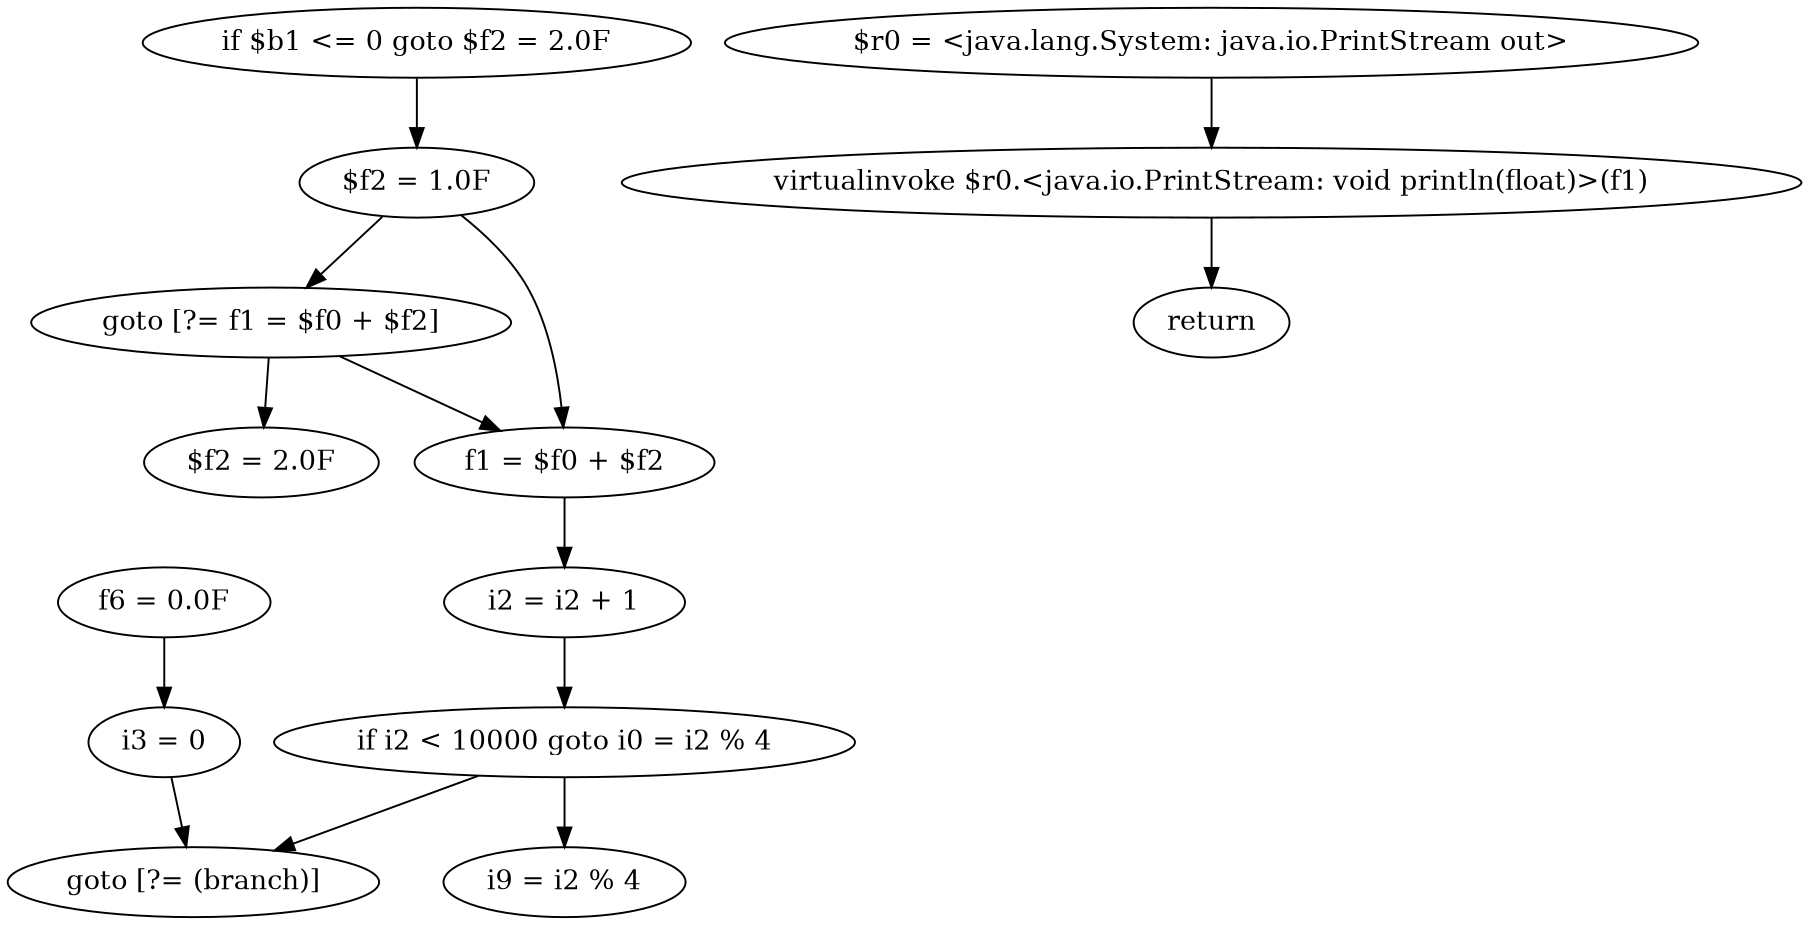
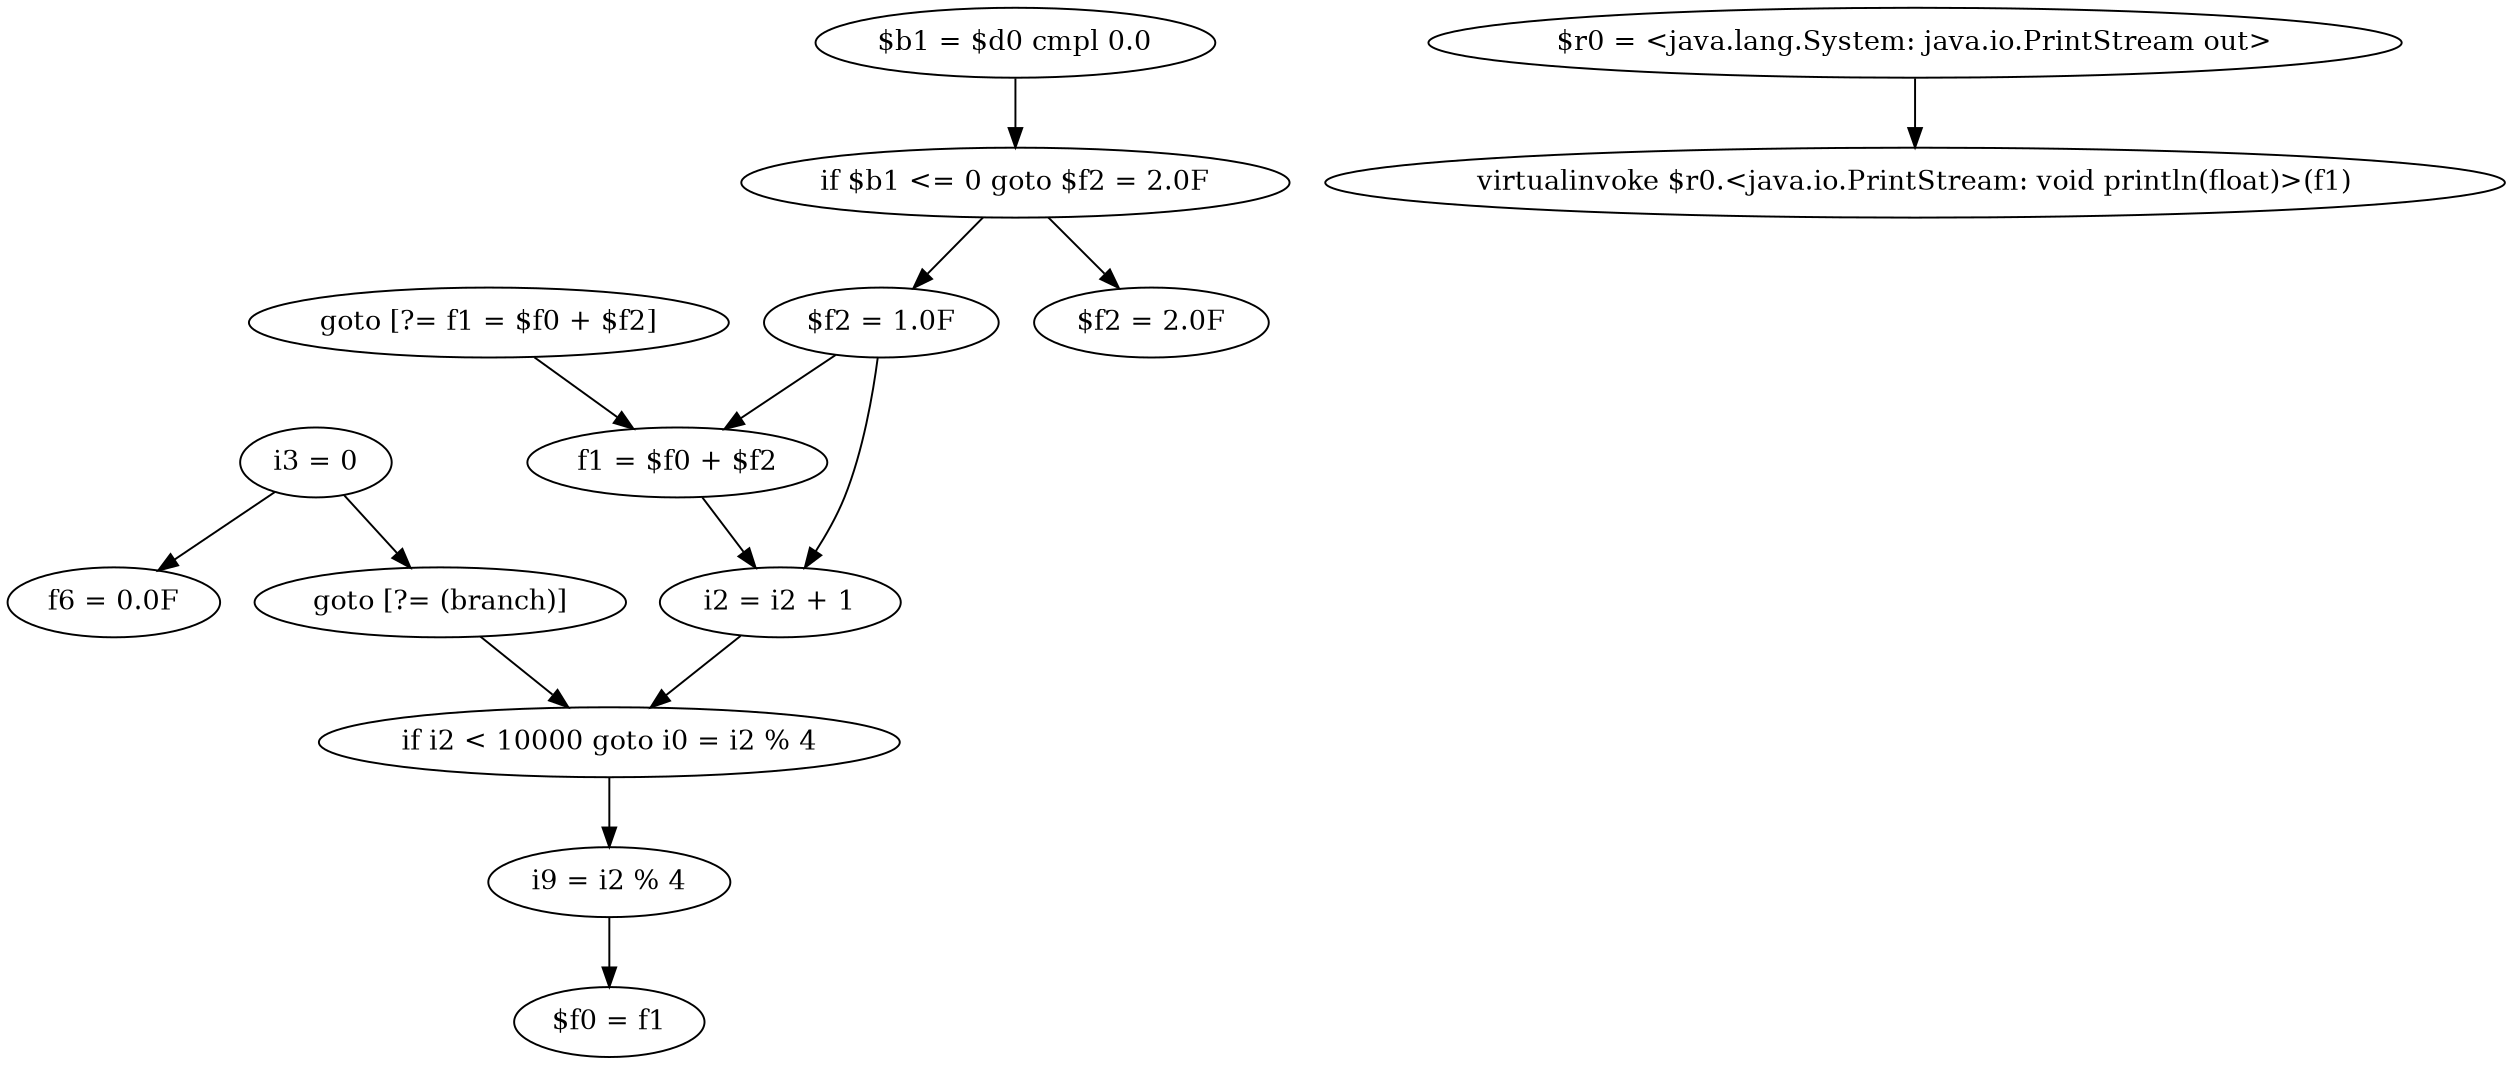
none -> (1015, 43)
(352, 245) -> (858, 458)
(1212, 323) -> none
(267, 383) -> (1076, 246)
(164, 663) -> (225, 526)
(386, 810) -> (516, 666)
none -> (609, 1022)
